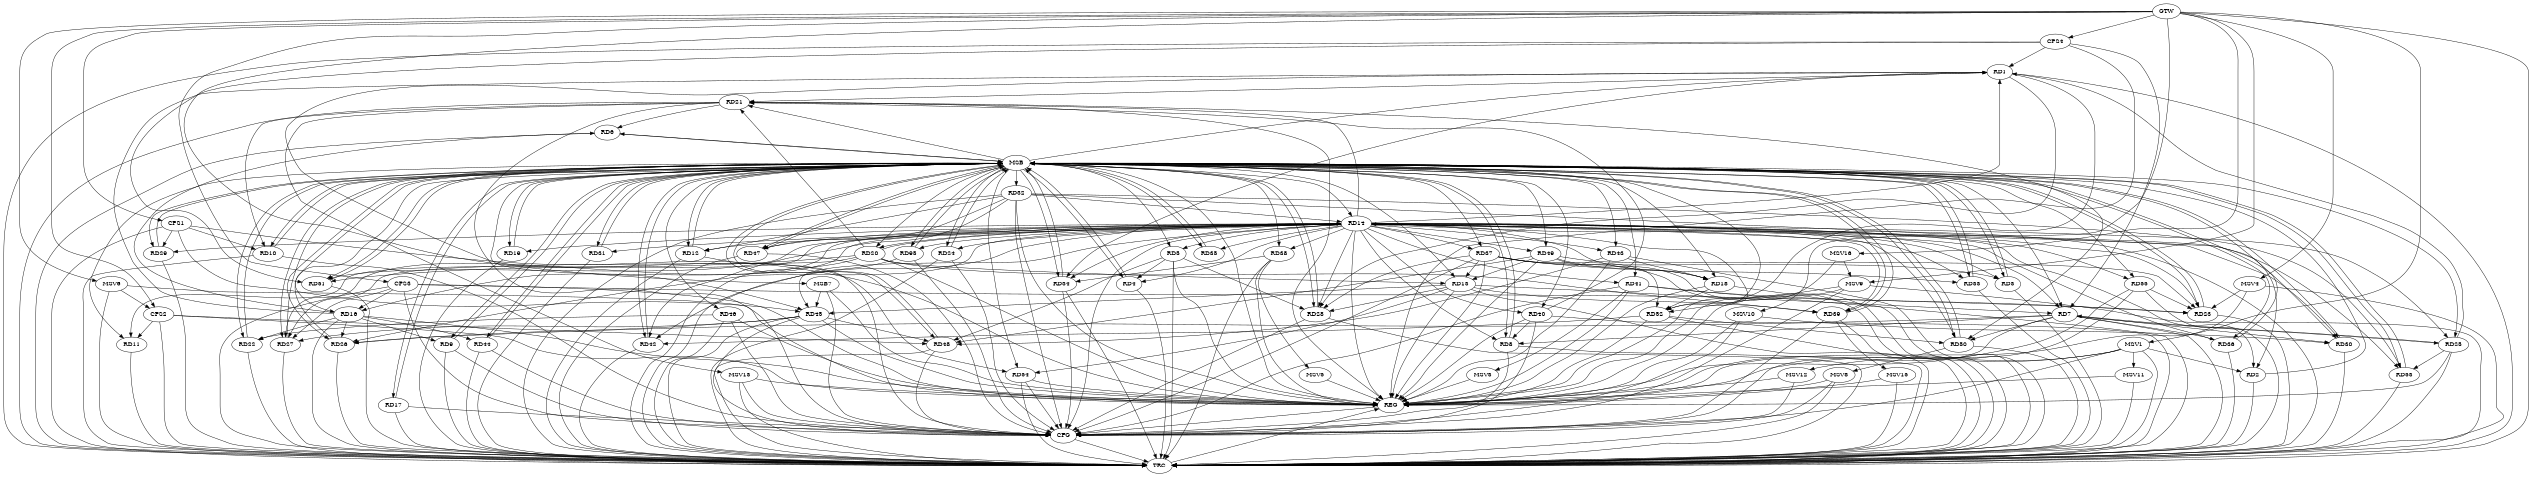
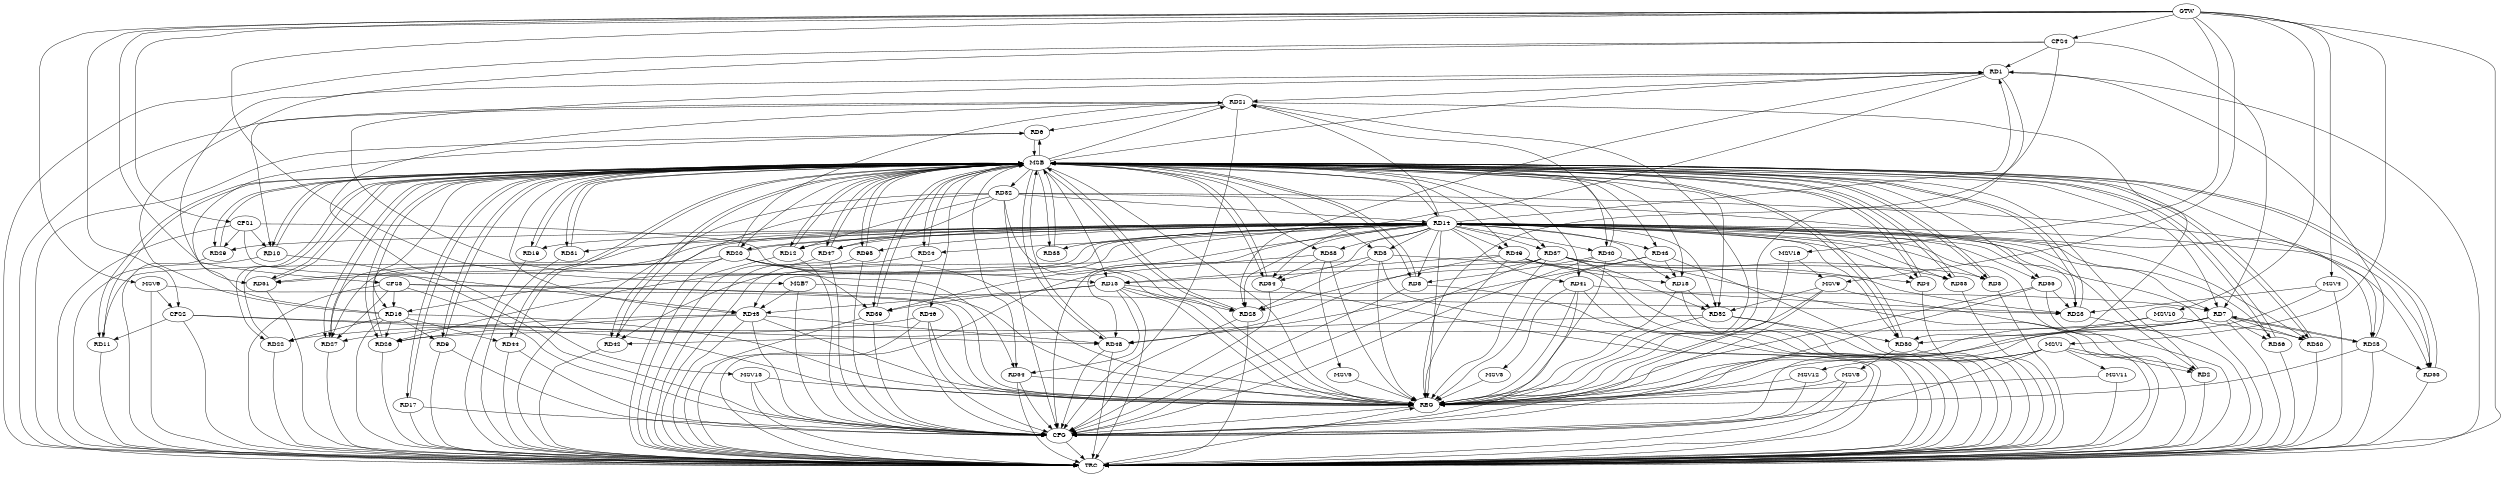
none -> (521, 172)
(1774, 330) -> none
(1897, 375) -> none
